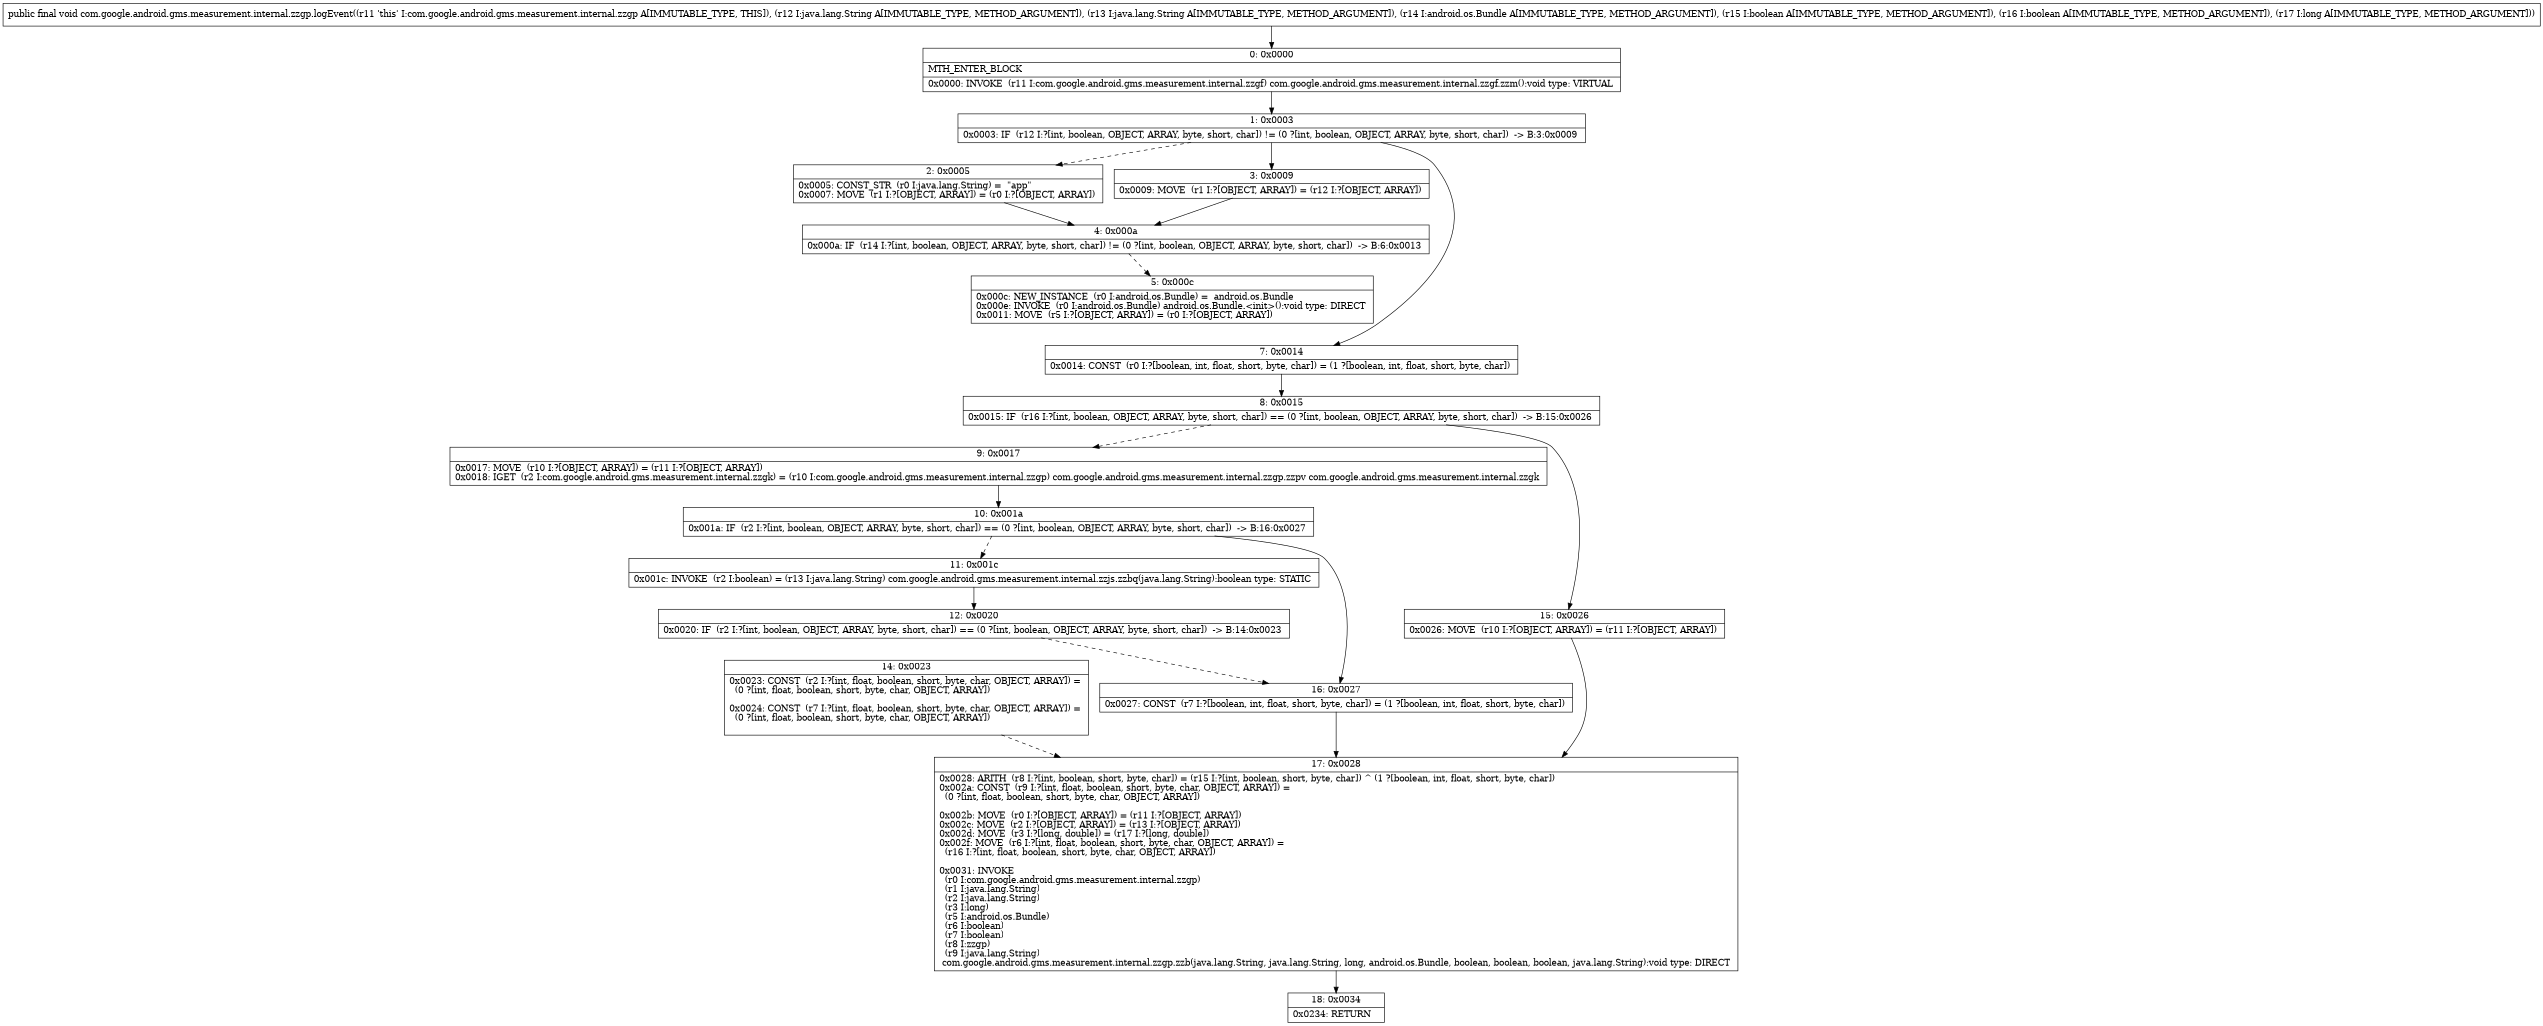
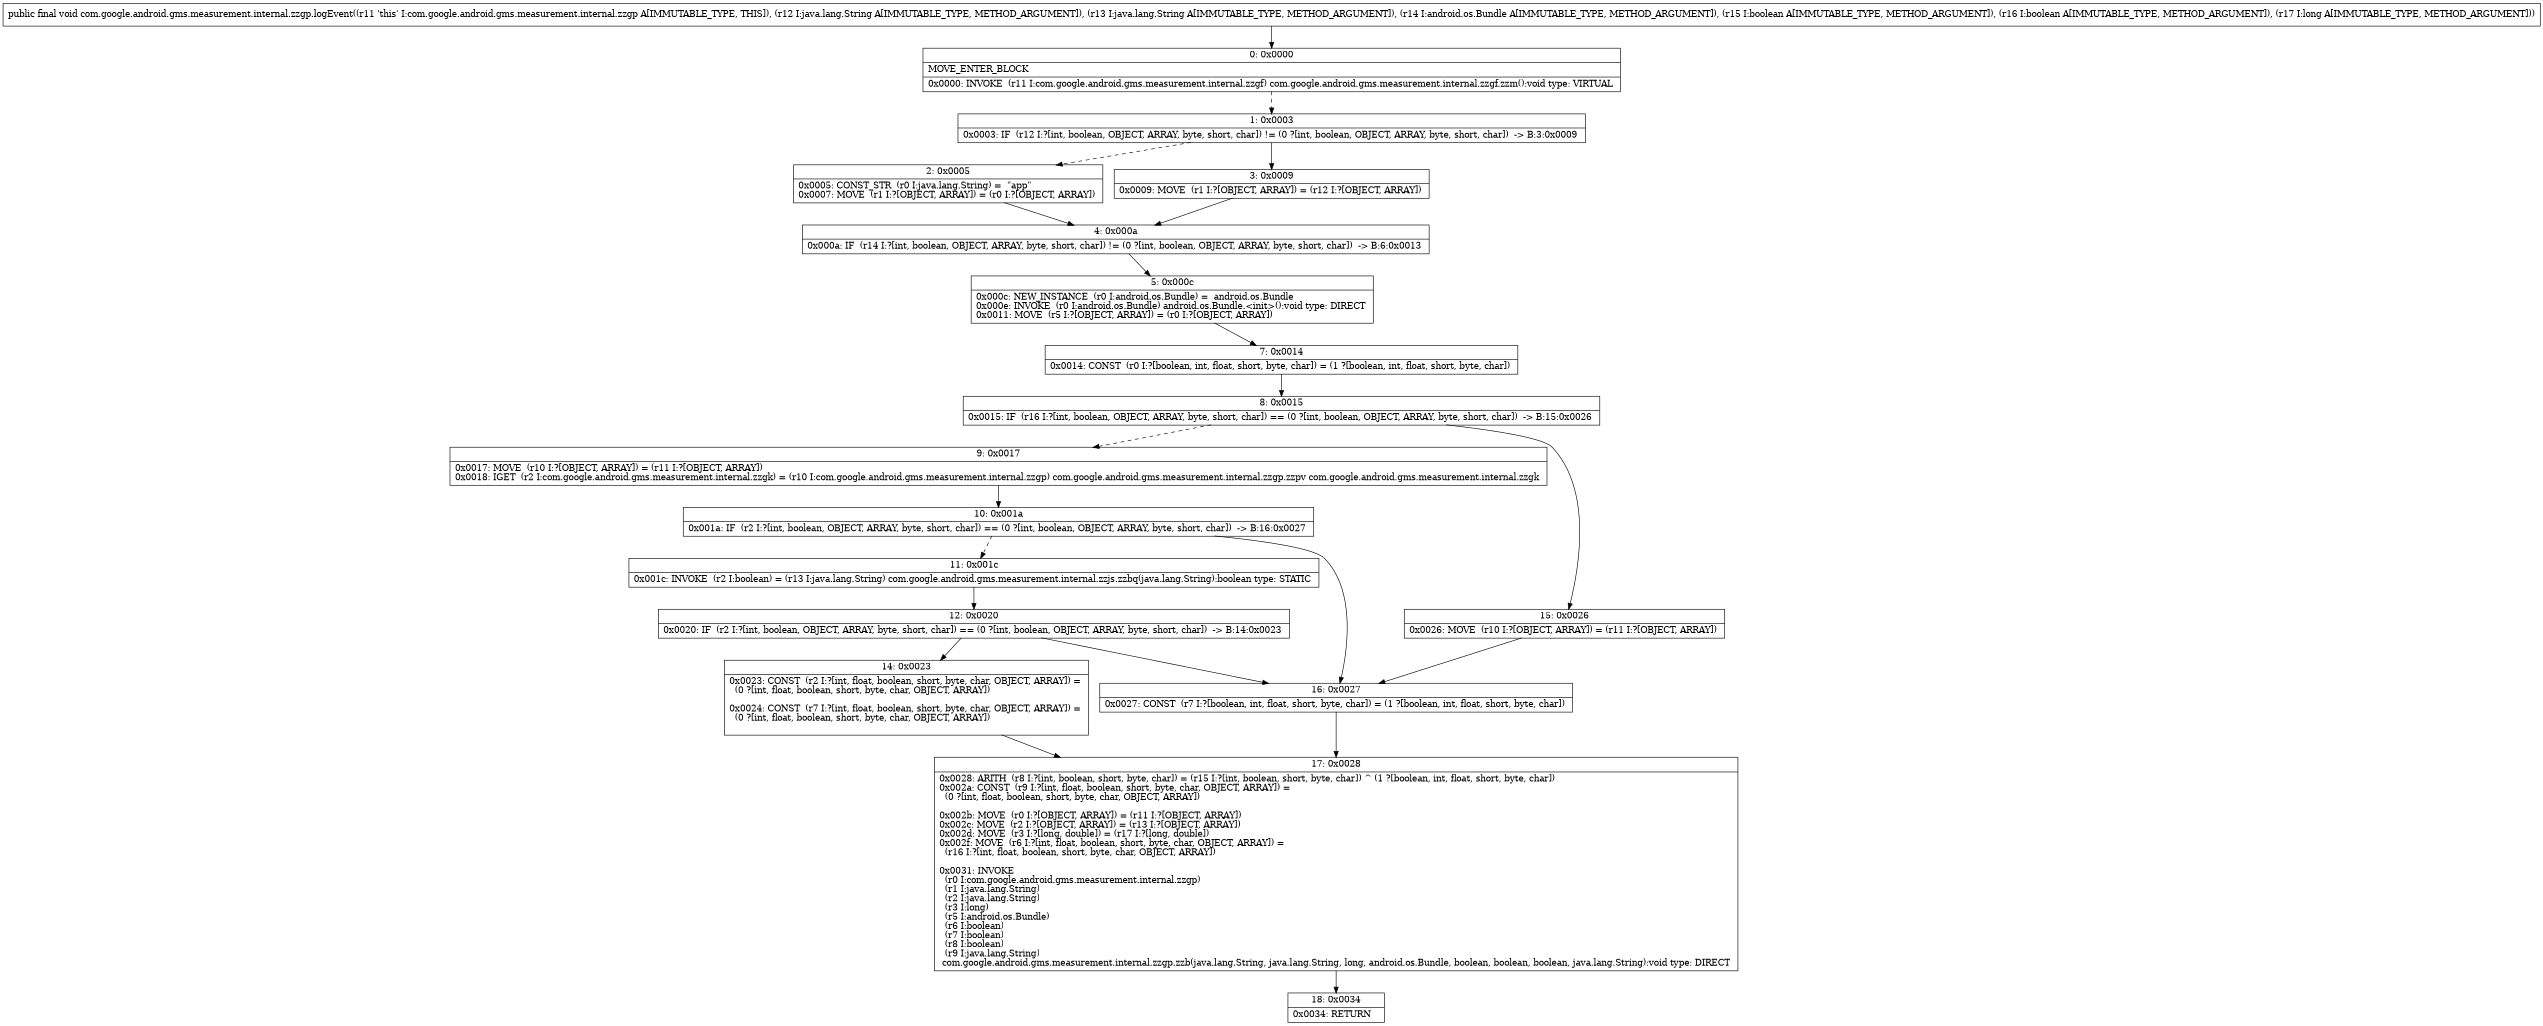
(975, 69) -> (978, 69)
(1272, 100) -> (1272, 100)
(1447, 248) -> (1233, 333)
(1137, 263) -> (1137, 263)
none -> (953, 647)
(1152, 660) -> (1152, 660)
(1587, 697) -> (1453, 660)
(1028, 745) -> (1028, 745)
(965, 945) -> (972, 945)
(1336, 1015) -> (1336, 1015)
